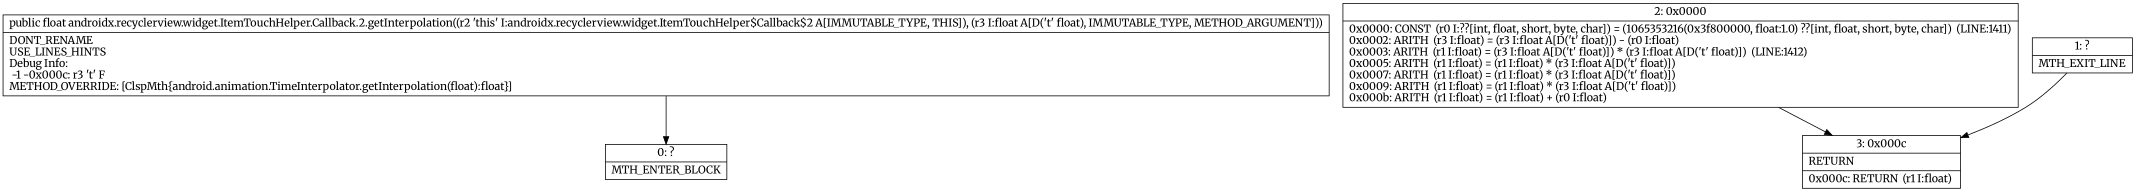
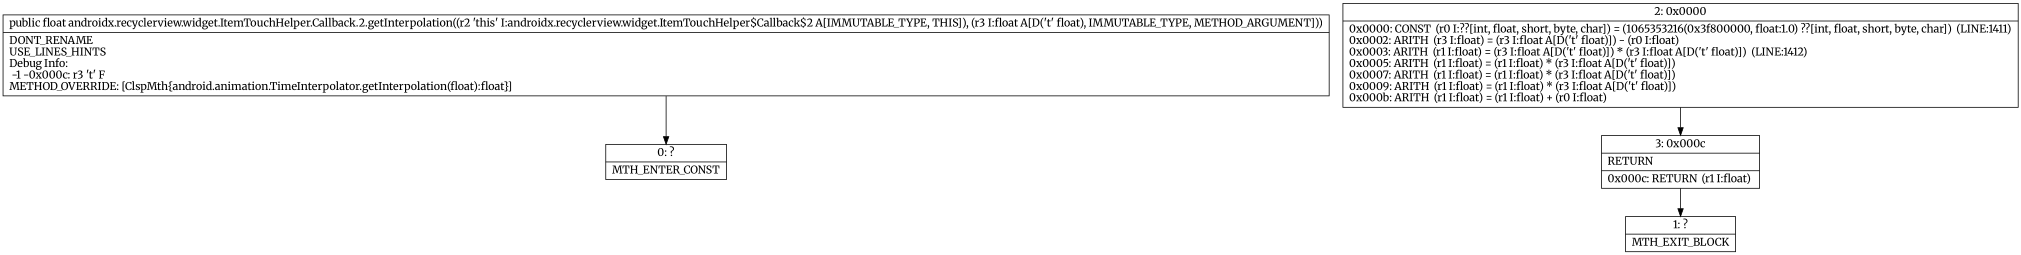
(2082, 64) -> (1681, 243)
(2021, 110) -> (1681, 199)
(666, 170) -> (666, 170)
